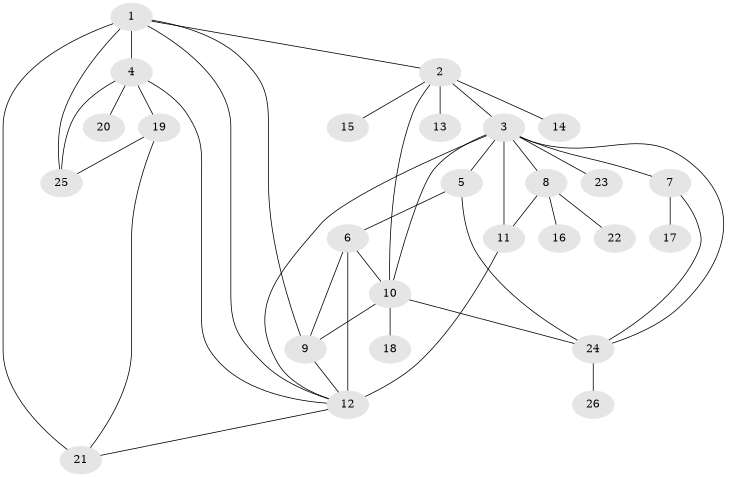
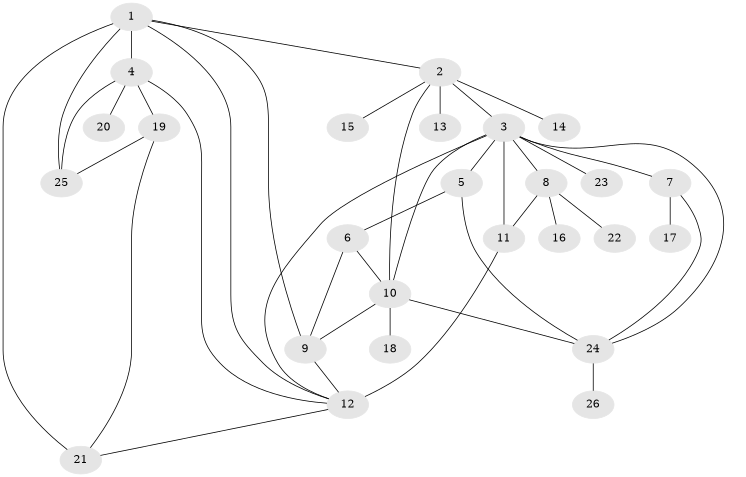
(348, 315) -> none
